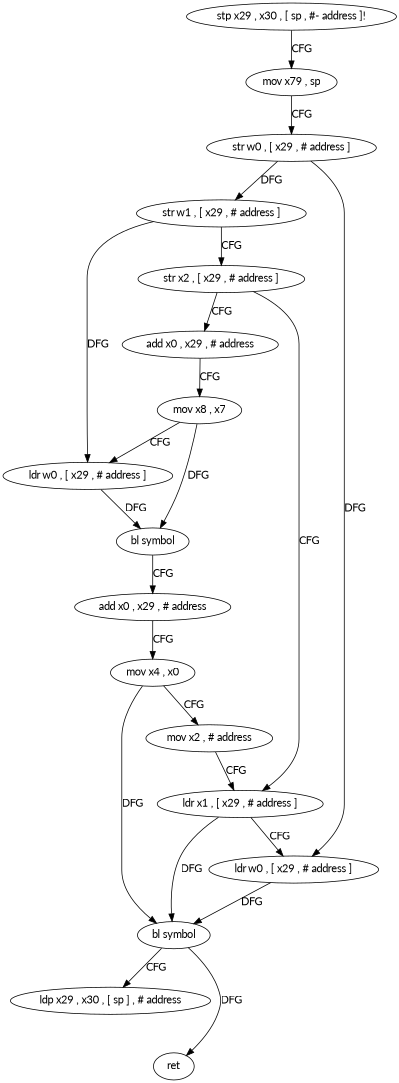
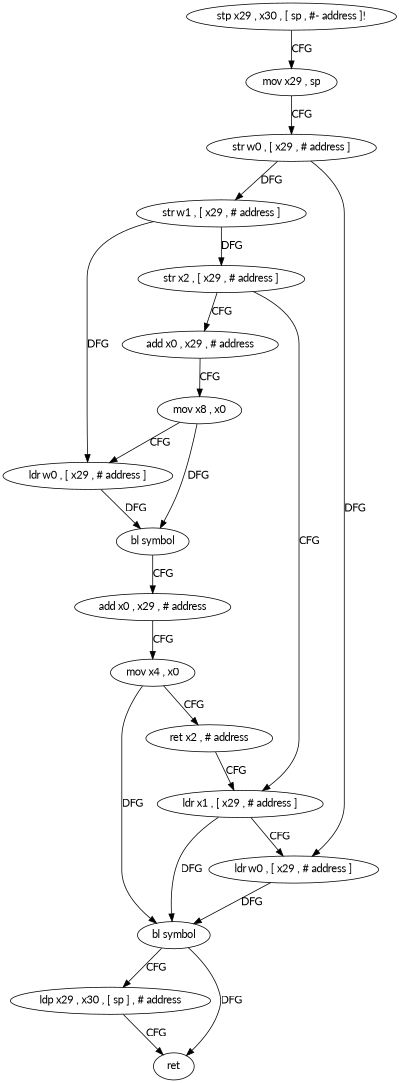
(291, 82) -> (291, 82)
(232, 246) -> (232, 246)
(199, 410) -> (199, 410)
(209, 738) -> (209, 738)
none -> (140, 1032)
